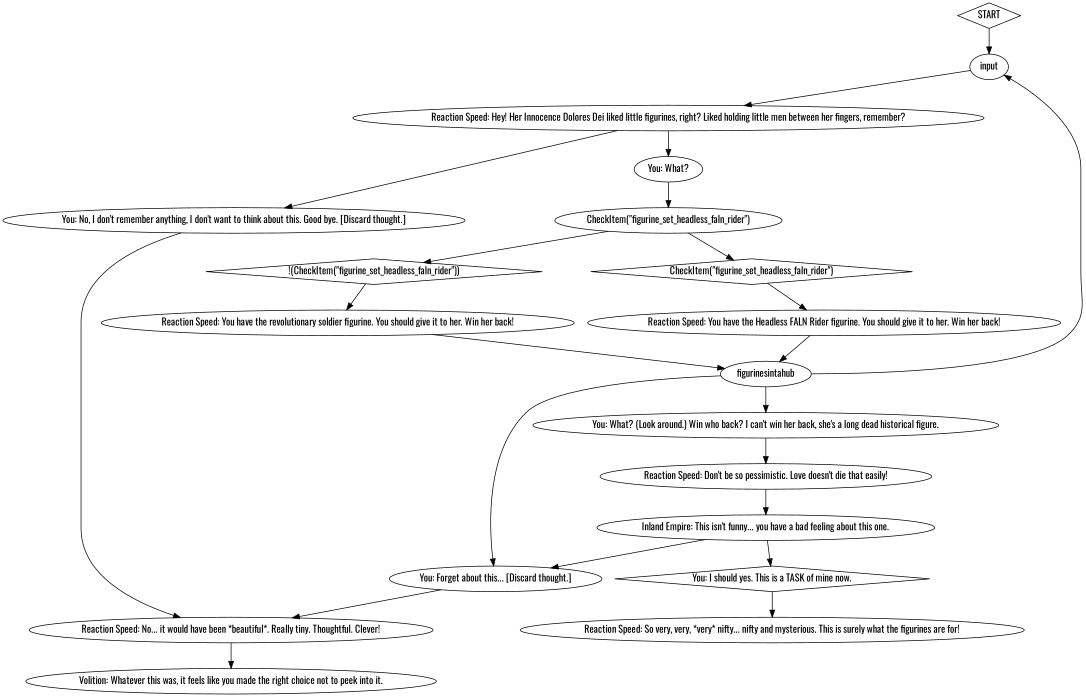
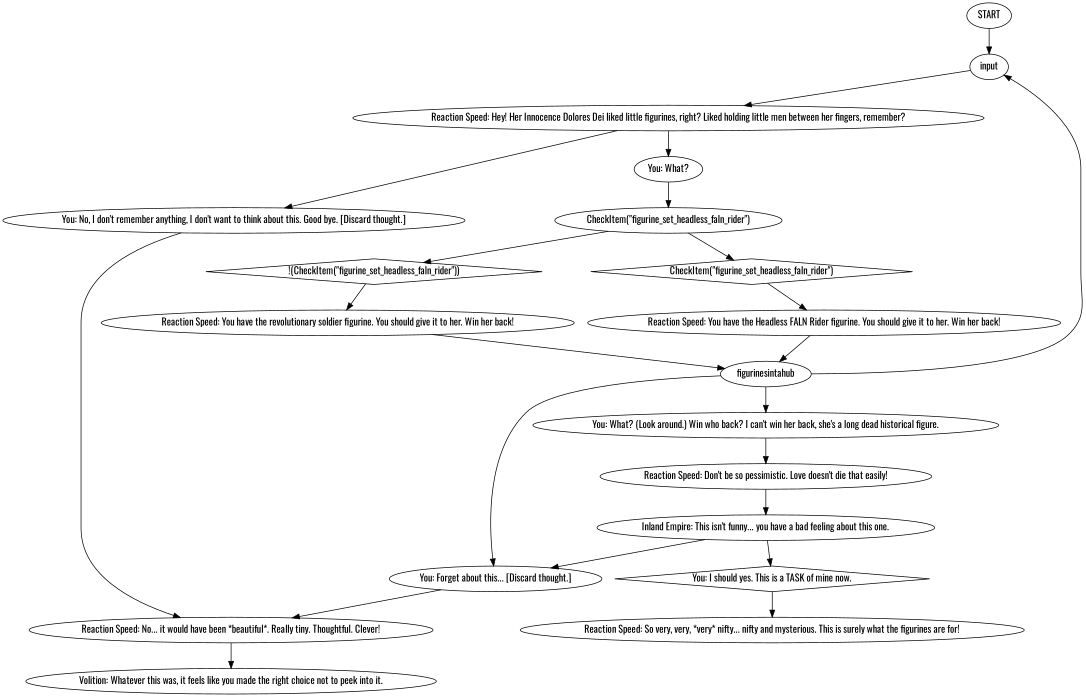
(989, 16) -> (989, 16)
